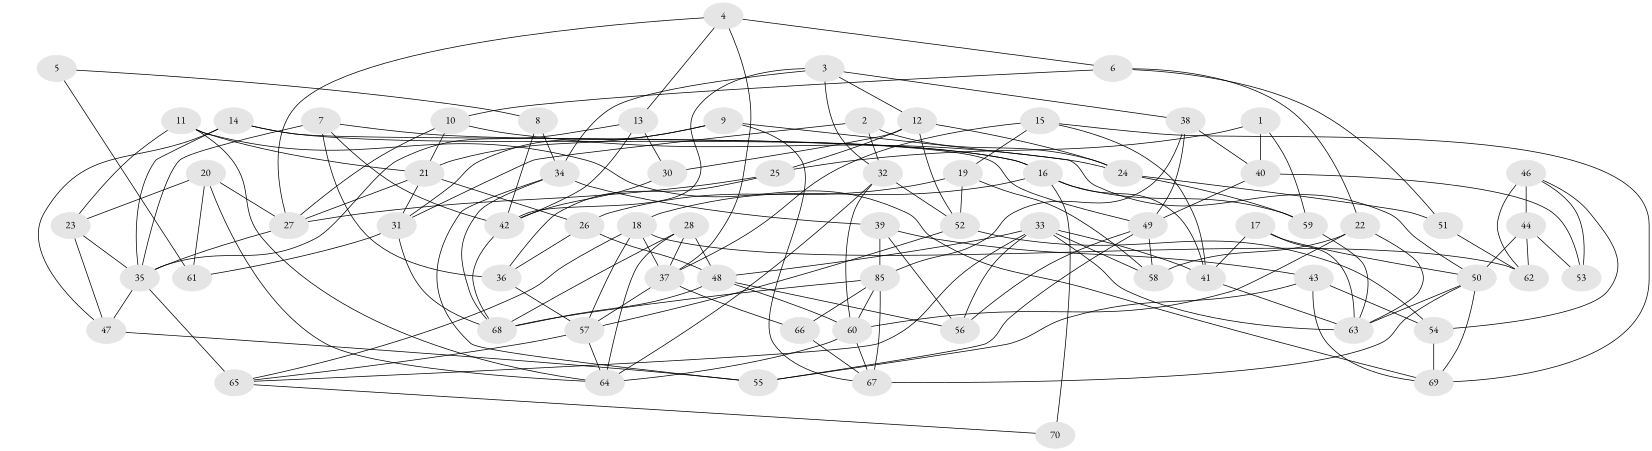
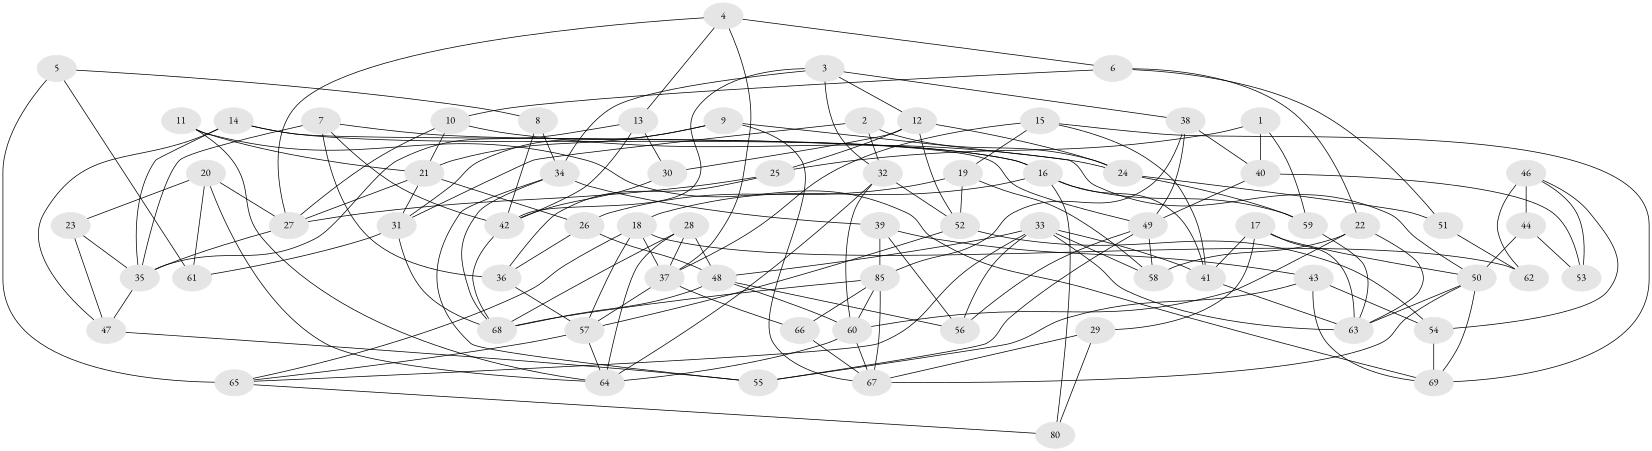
(124, 164) -> none
(1528, 252) -> none
(187, 330) -> (8, 302)
none -> (1095, 330)
(1055, 435) -> (1055, 435)
